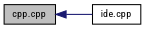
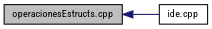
(30, 14) -> (63, 14)
